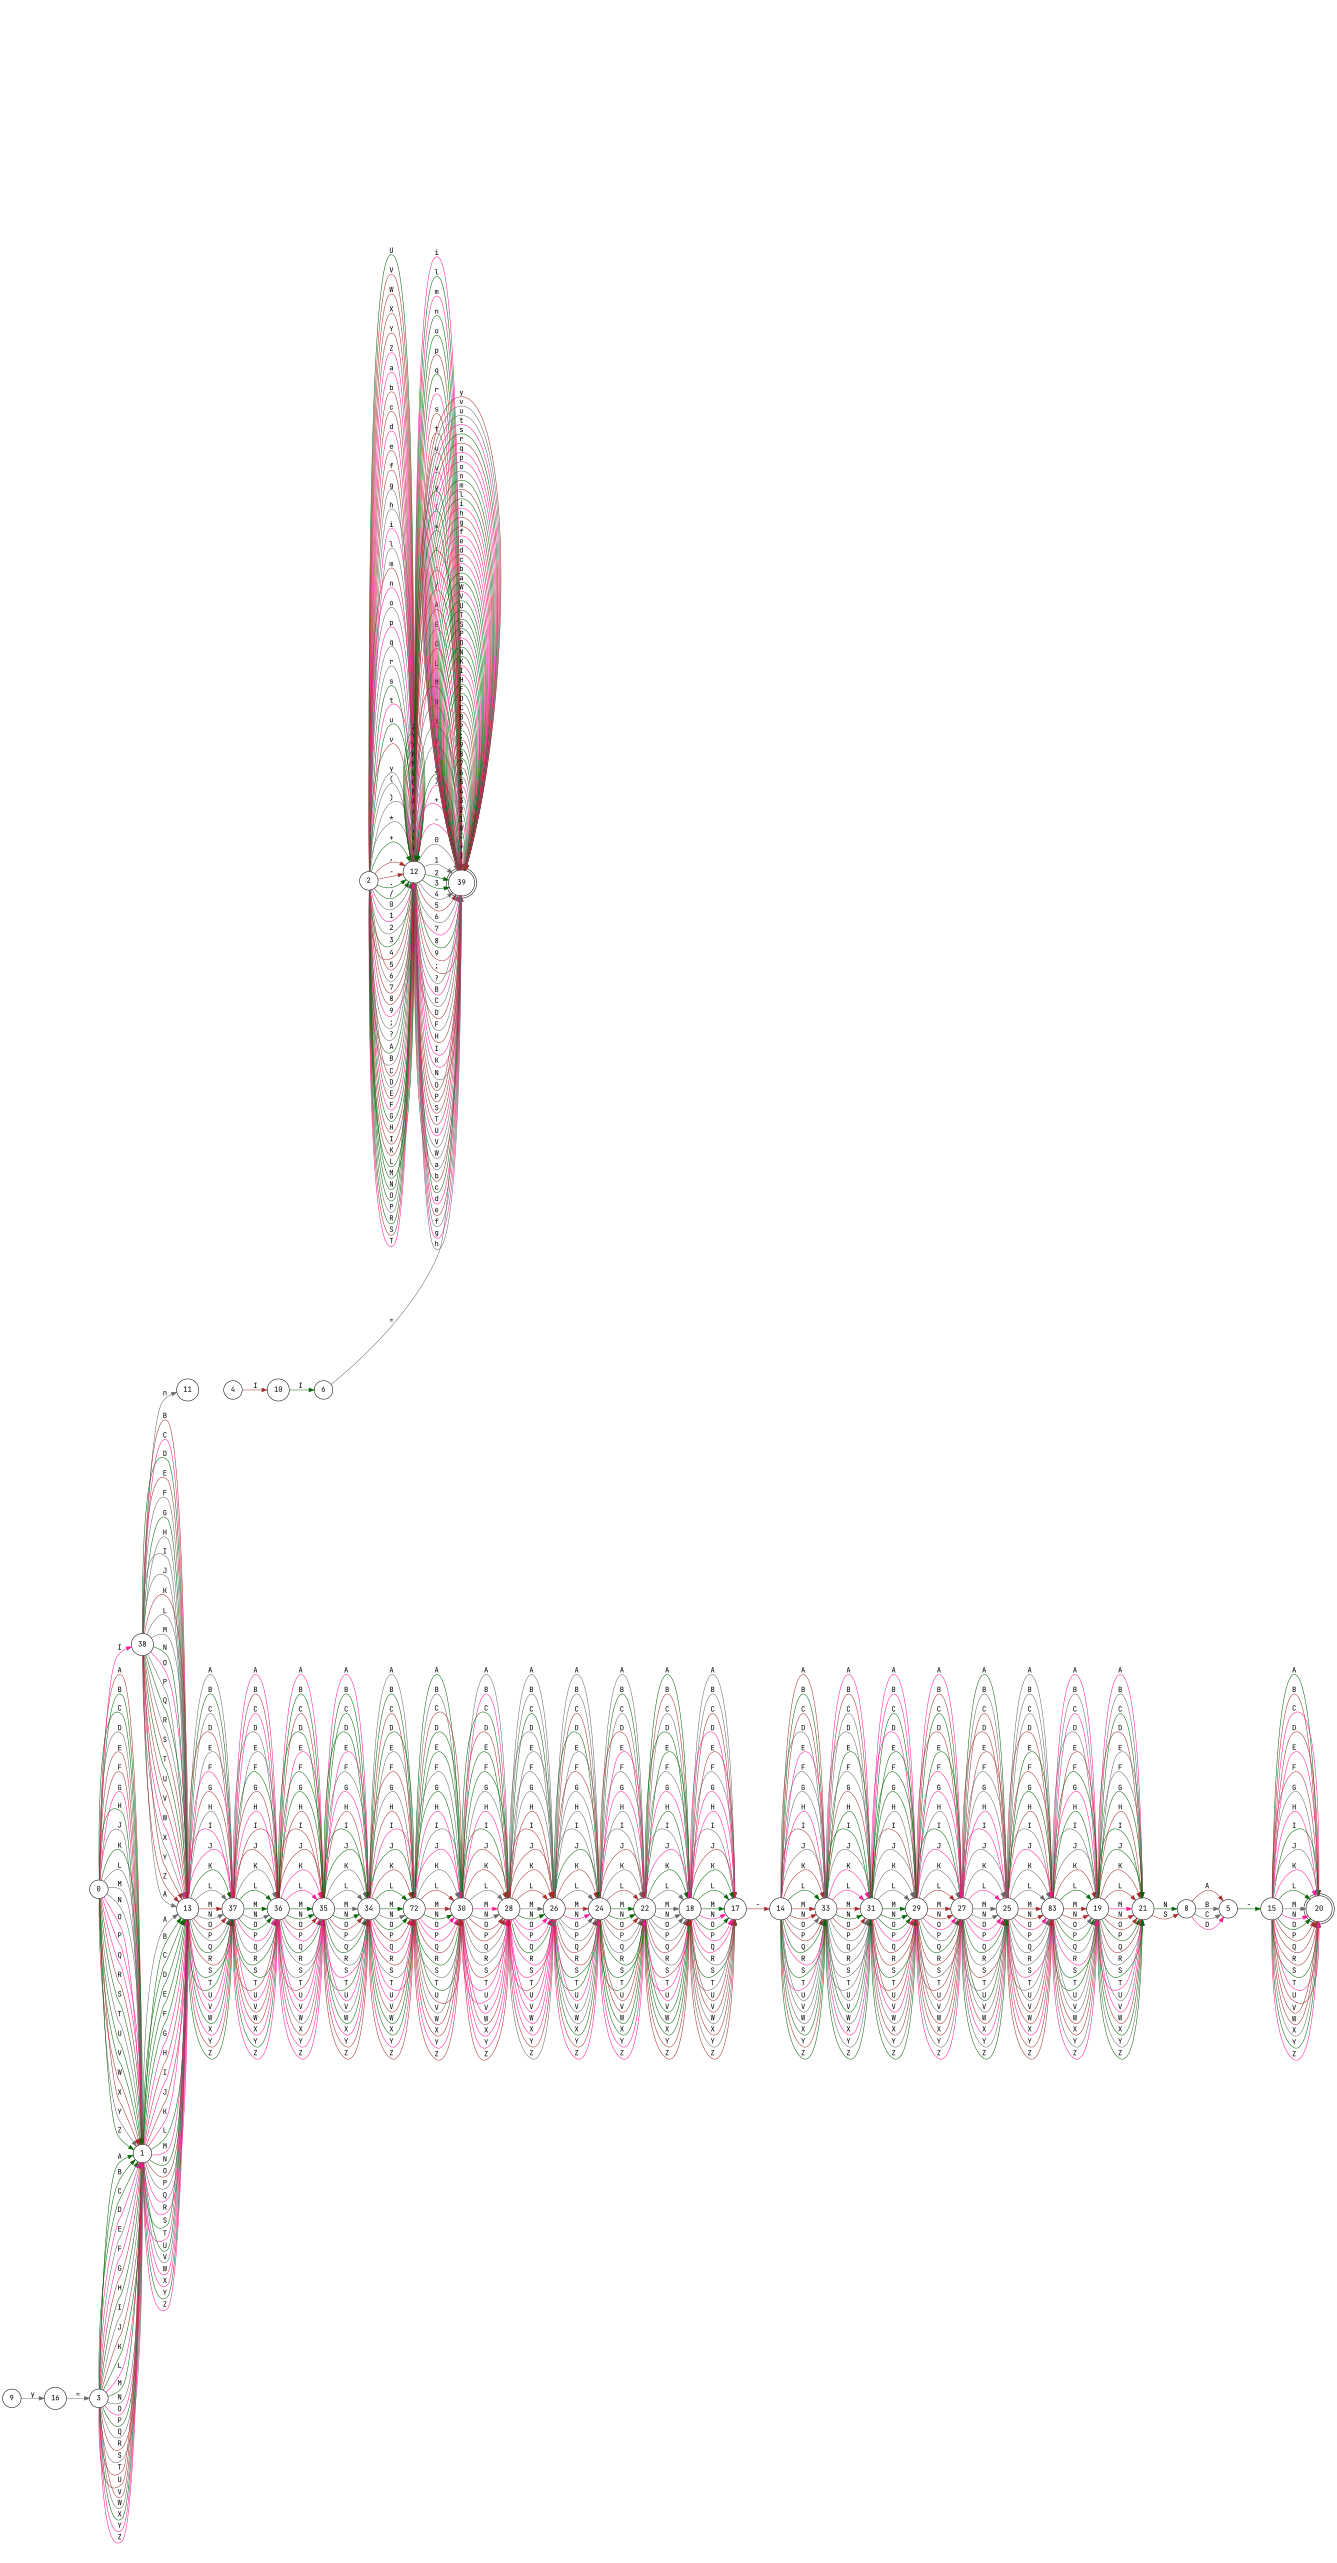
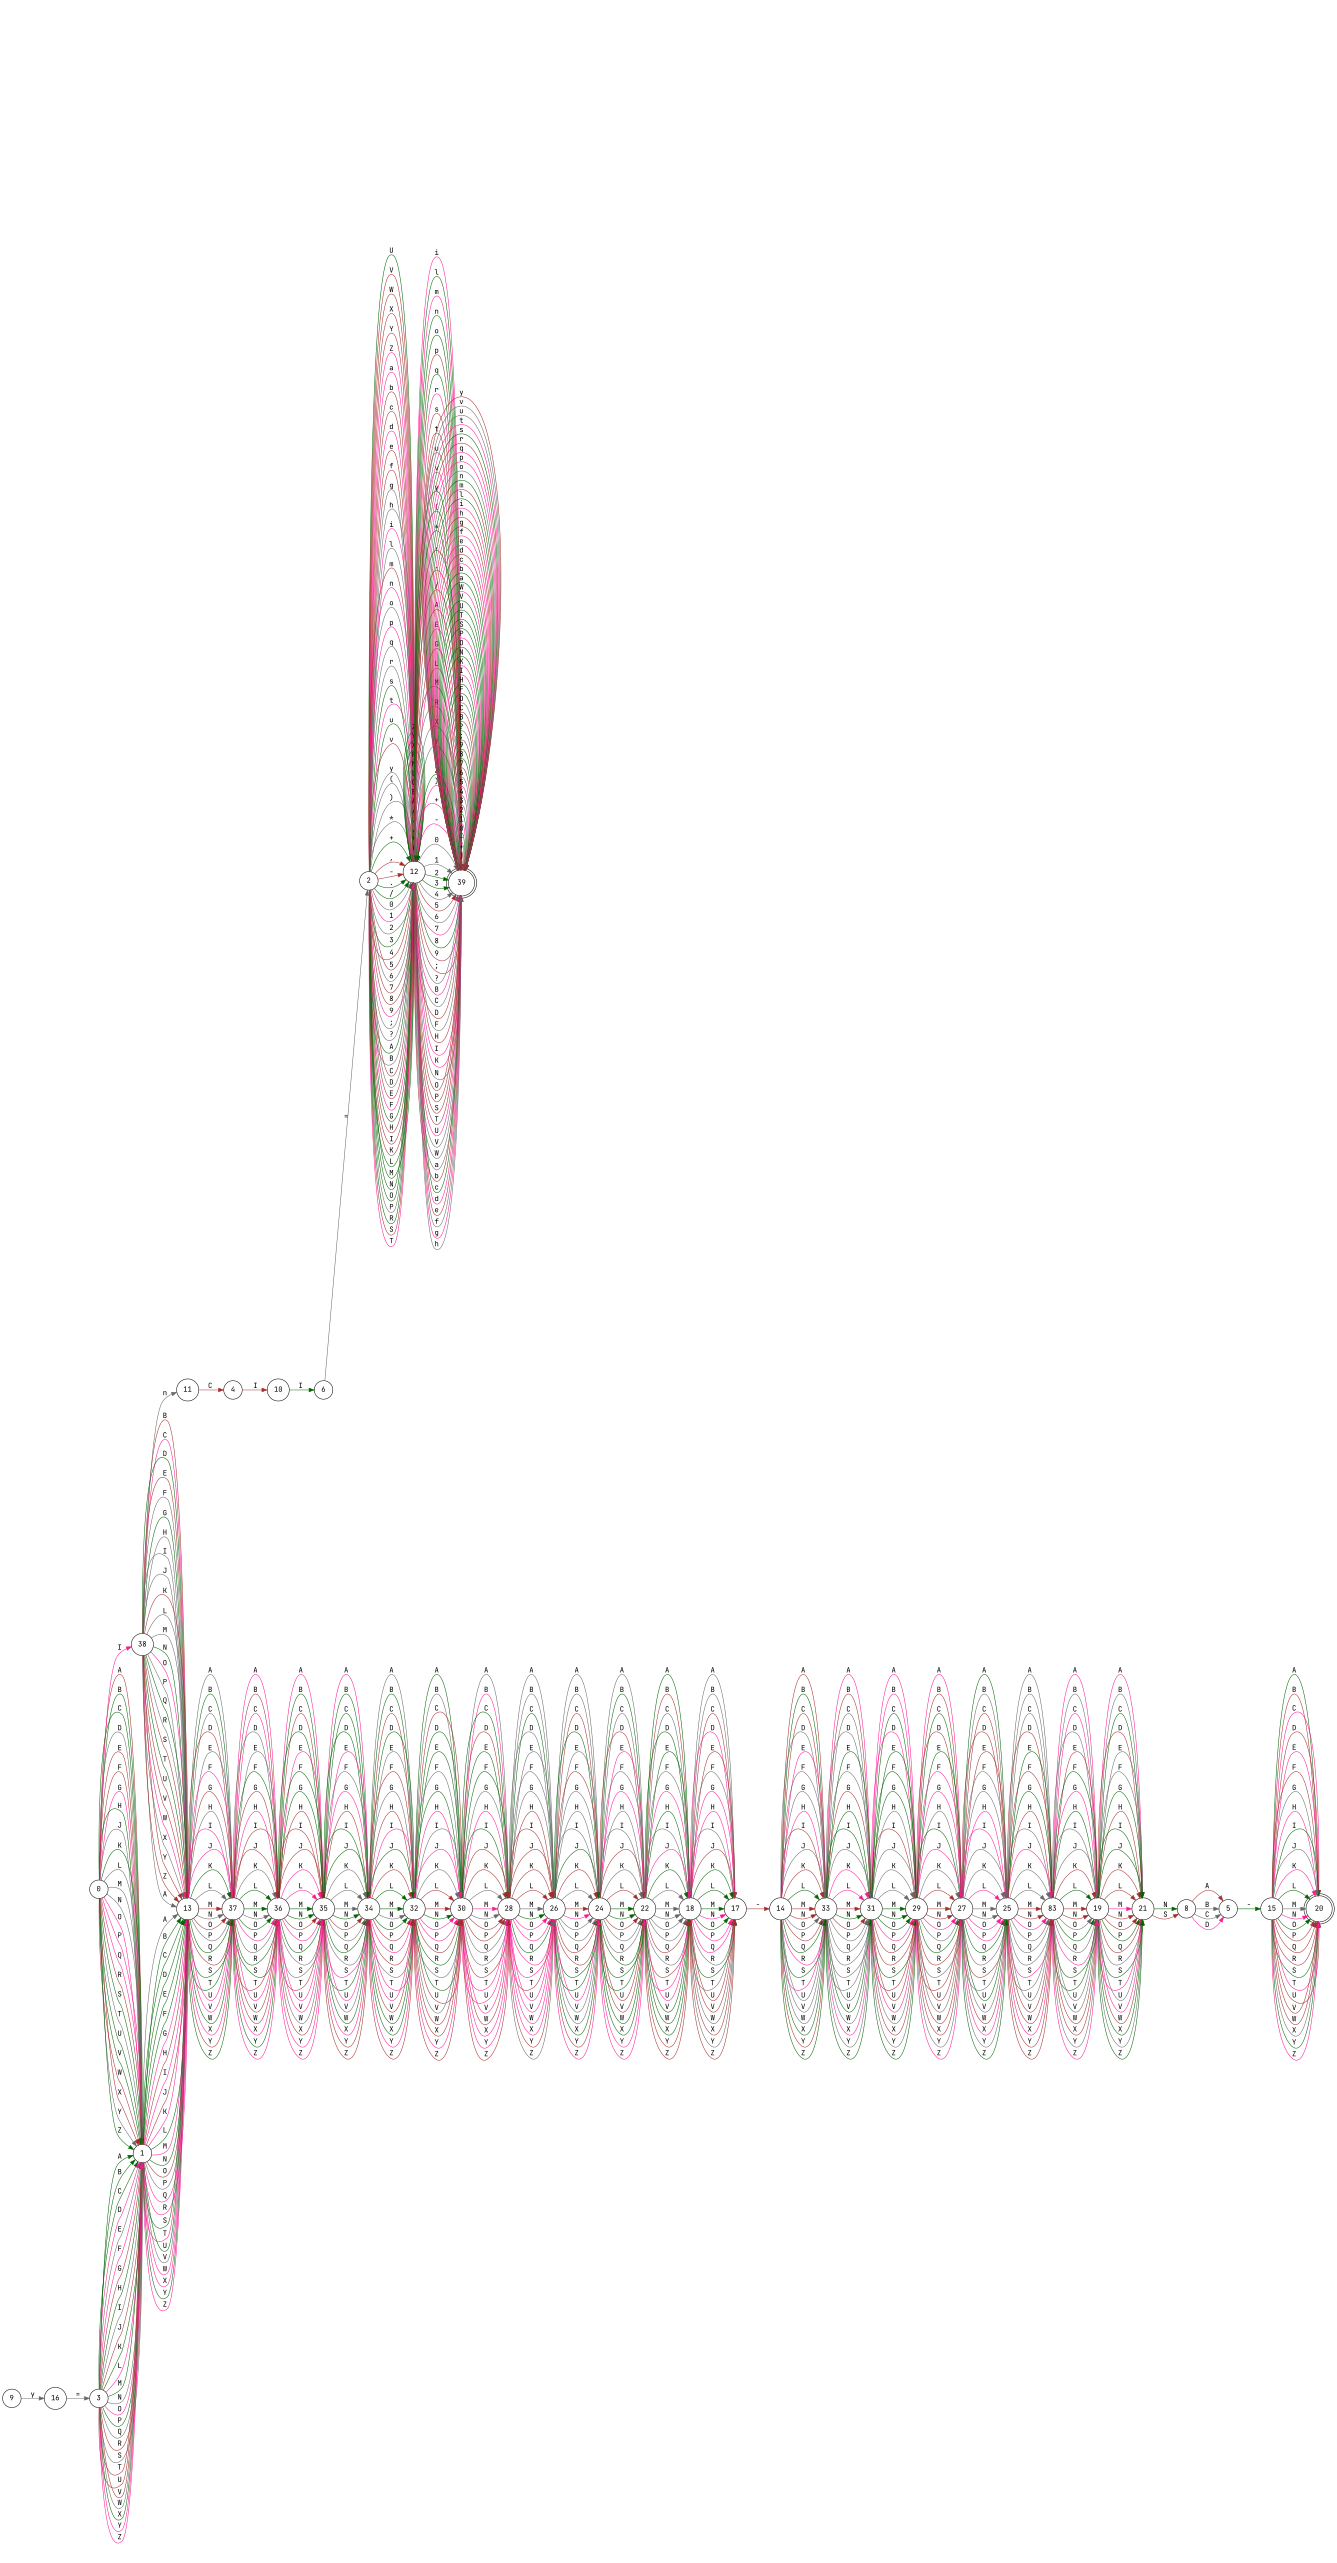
(438, 1254) -> (346, 1138)
none -> (209, 1390)
(414, 1909) -> (414, 1909)
